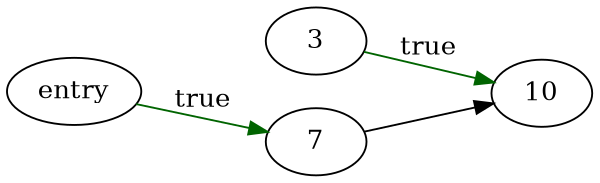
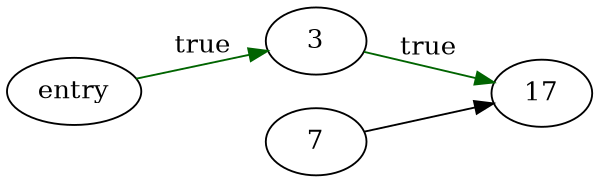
(542, 93) -> (542, 93)
(193, 116) -> (193, 67)
